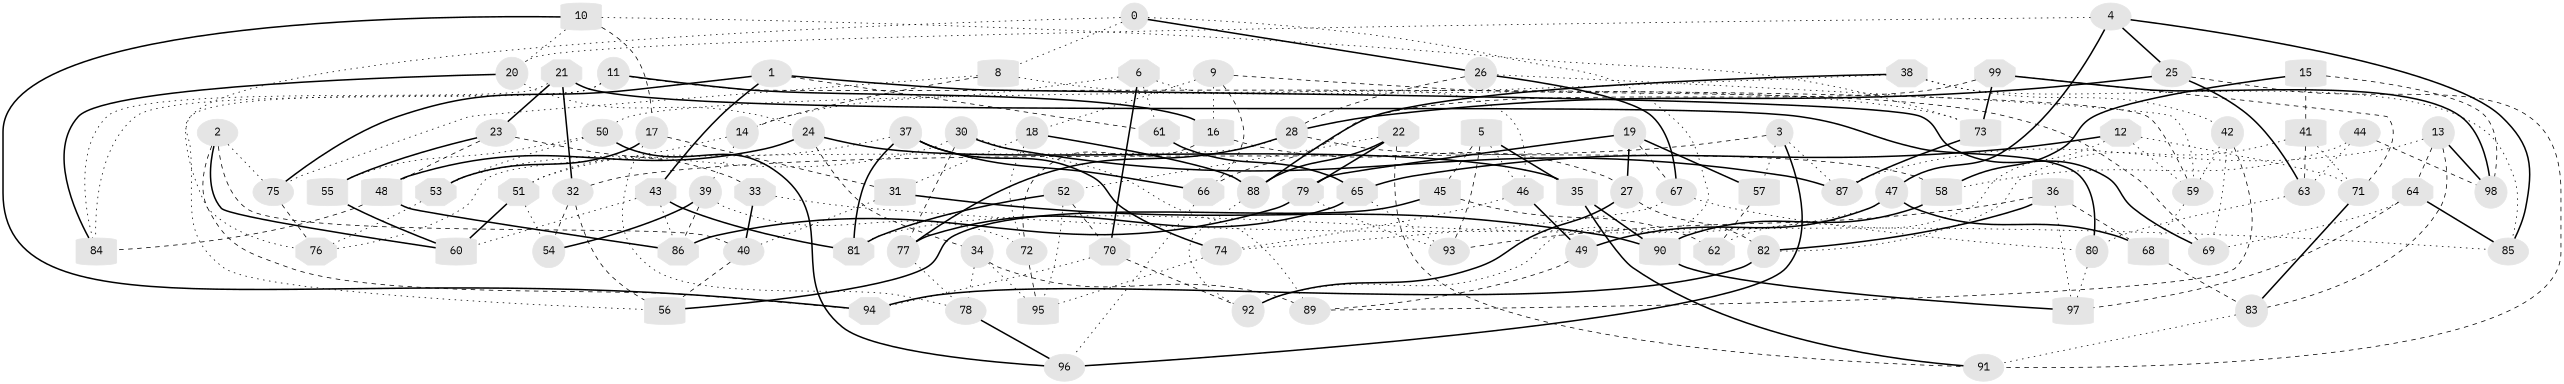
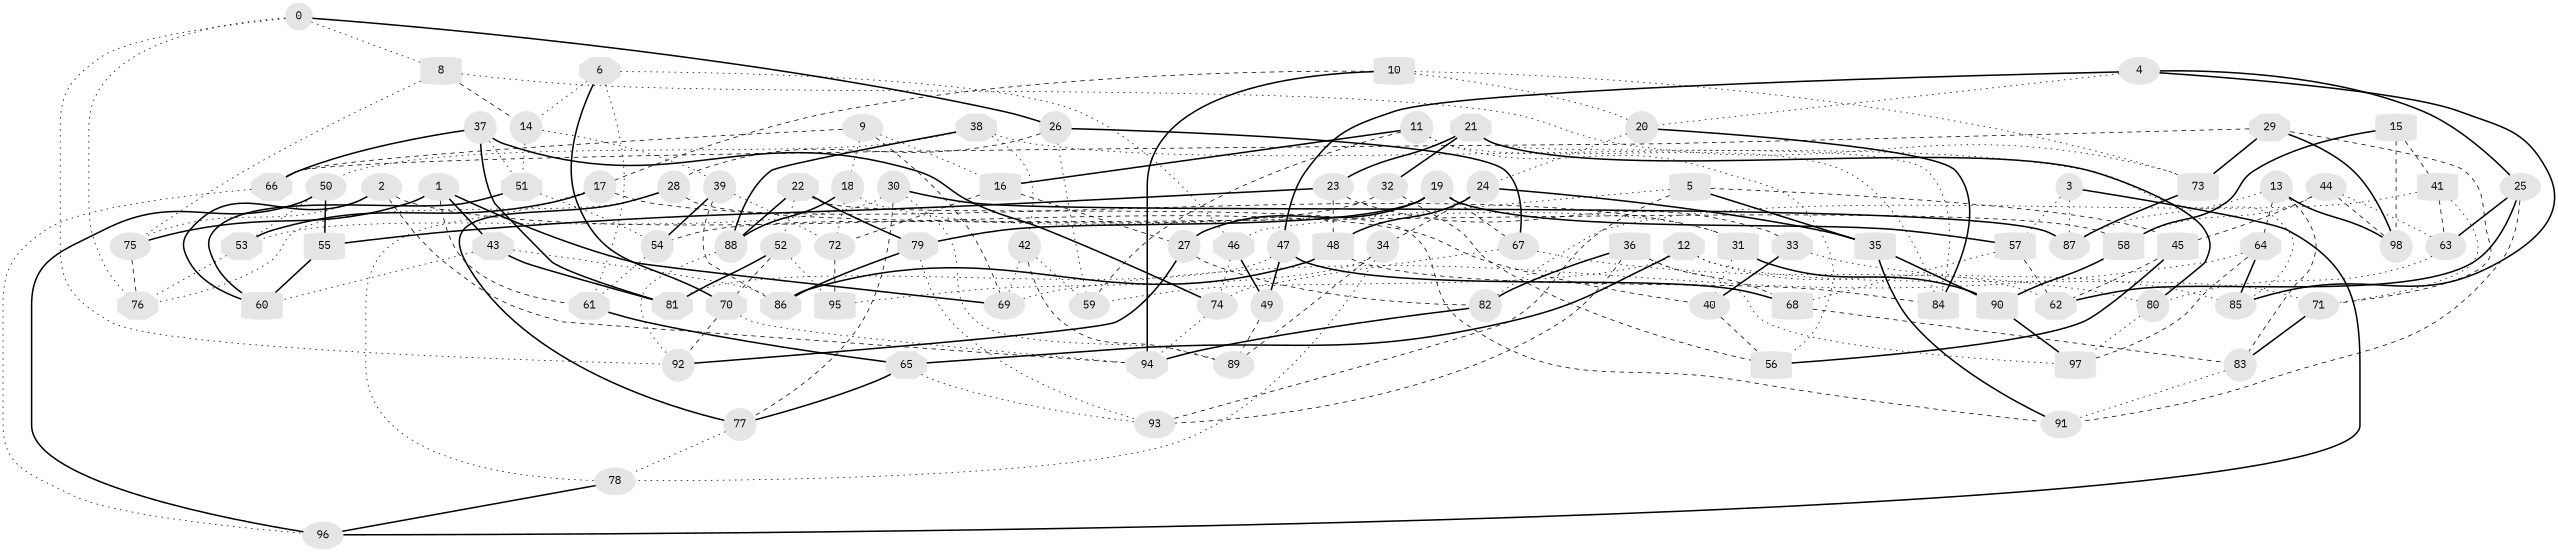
(1995, 73) -> (2270, 128)
(1729, 98) -> (2278, 287)
(464, 156) -> (325, 217)
(913, 159) -> none
(2177, 213) -> (1936, 268)
none -> (2244, 225)
none -> (623, 276)
(1145, 276) -> (1182, 335)
